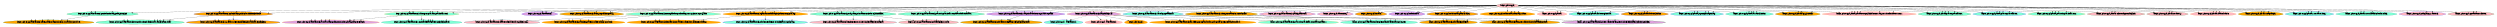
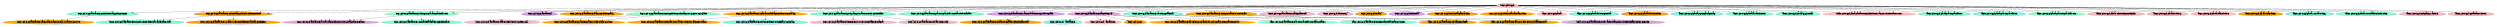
(1798, 14) -> (1798, 14)
(929, 22) -> (928, 22)
